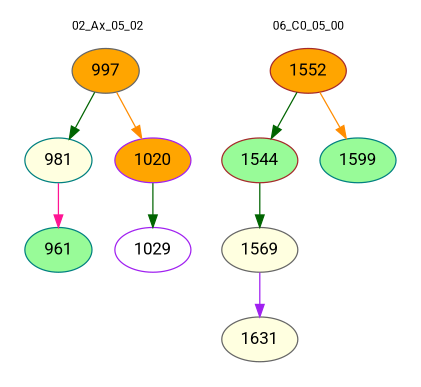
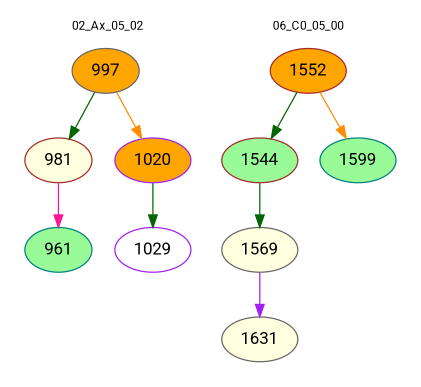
(58, 160) -> (58, 160)
